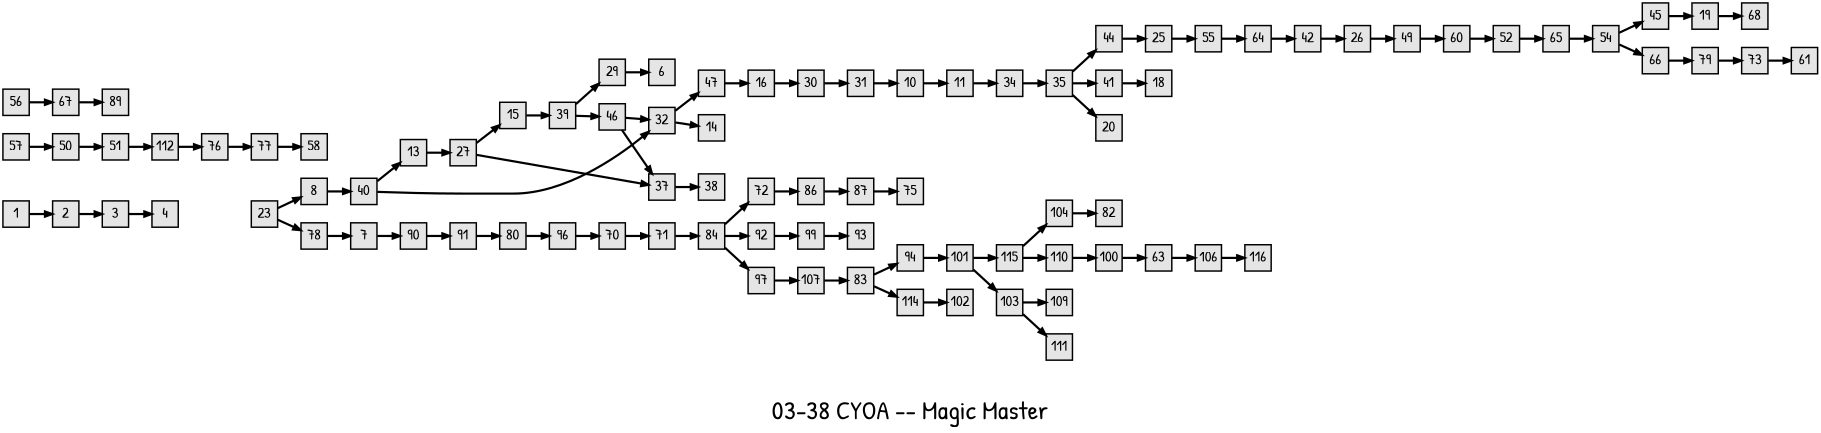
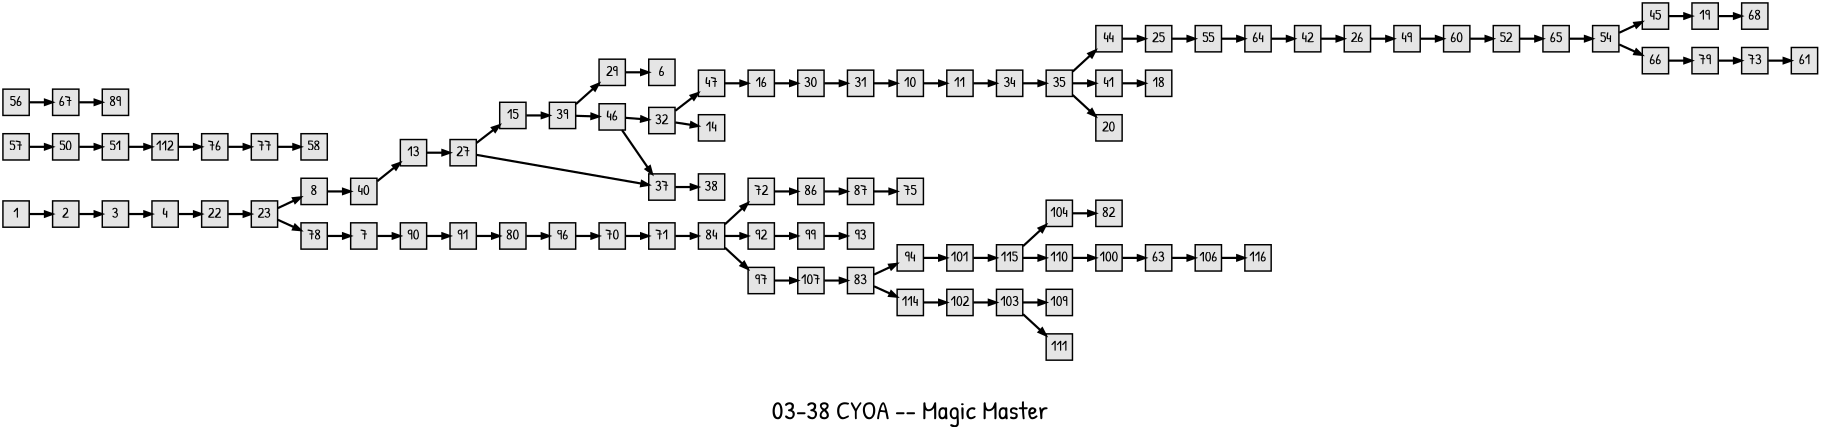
(517, 193) -> none
none -> (215, 214)
(982, 278) -> (981, 302)
